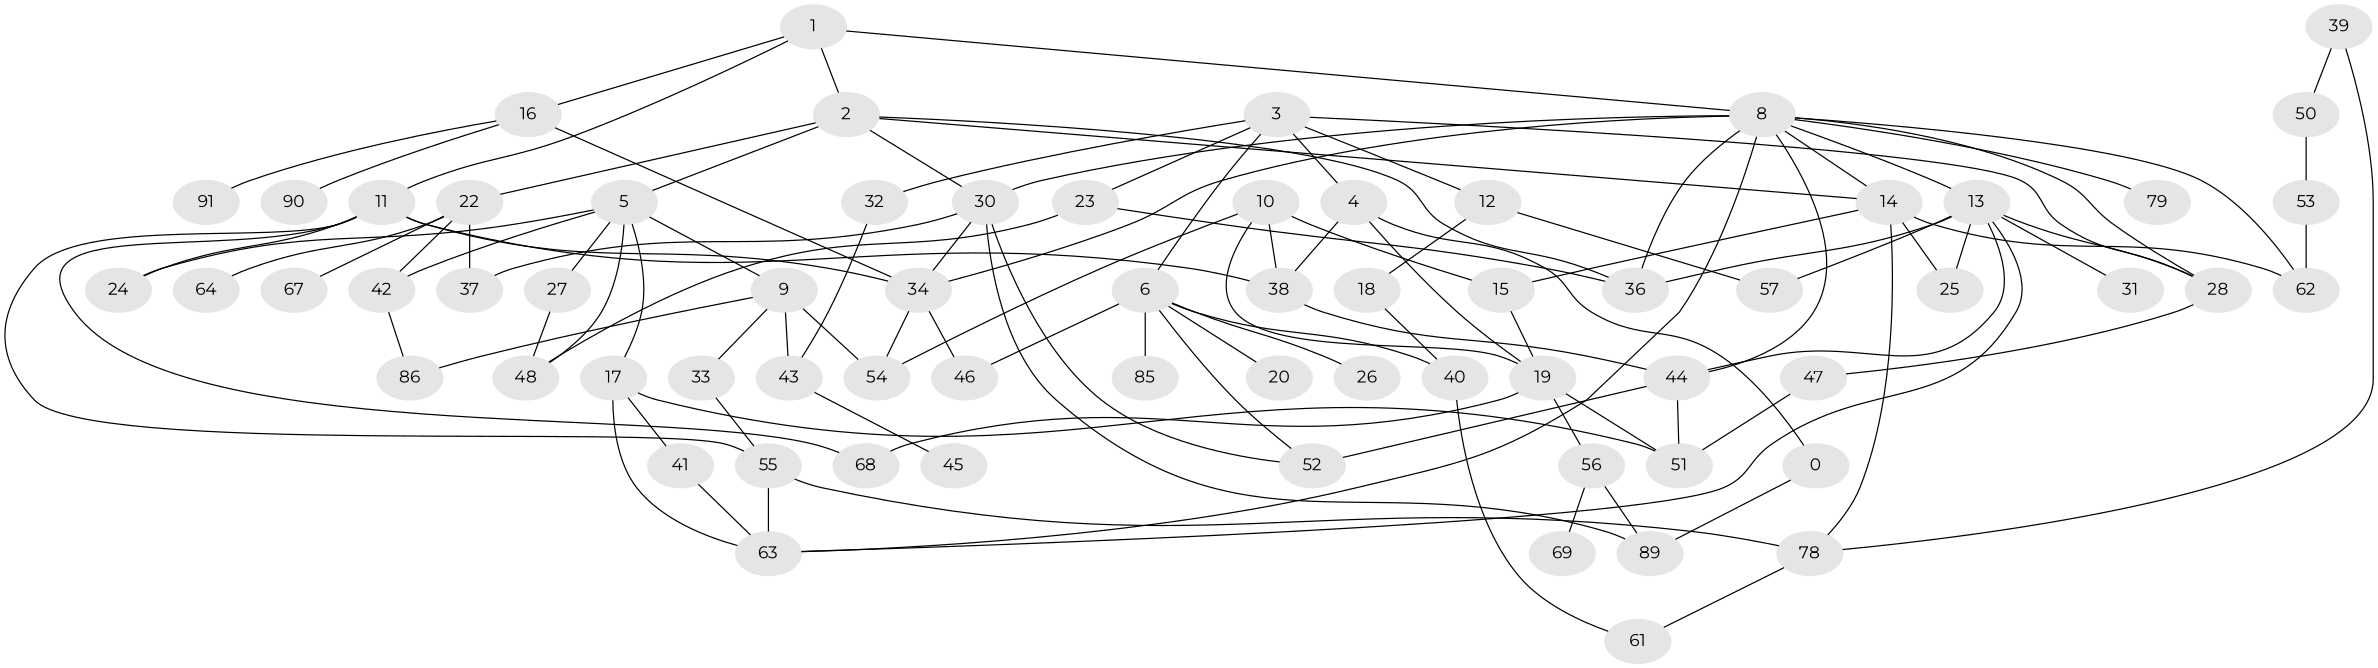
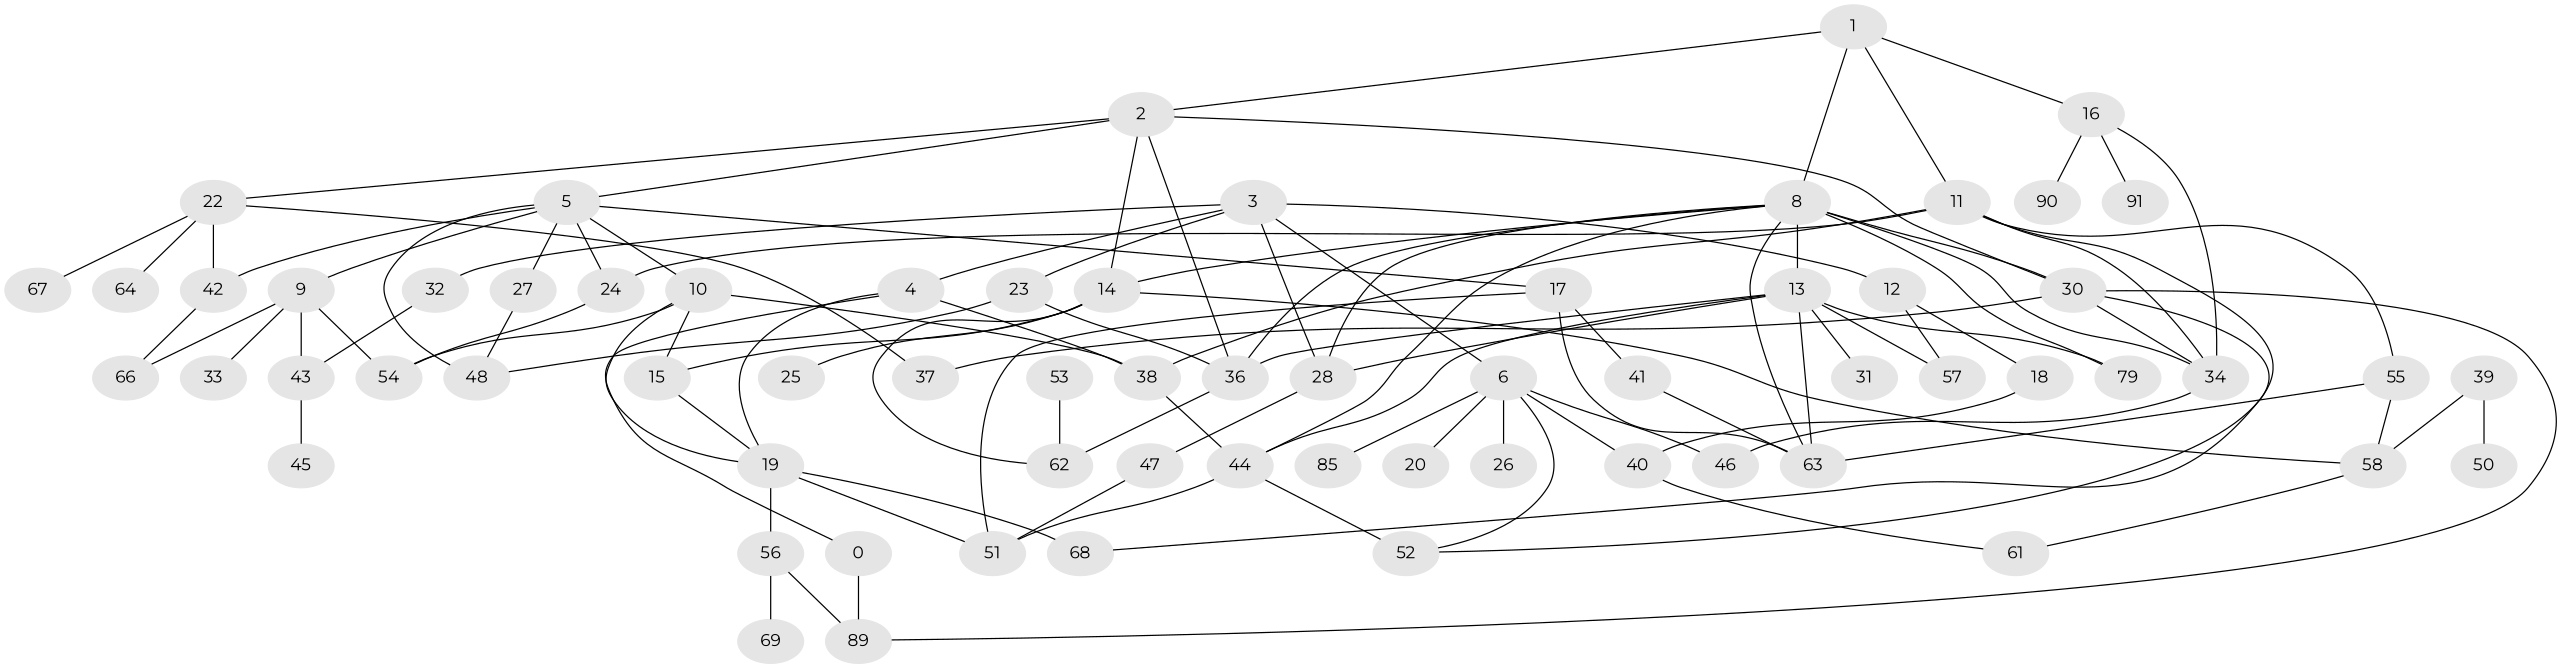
(2064, 146) -> (1148, 422)
(2306, 159) -> none
(1963, 246) -> (1942, 331)
none -> (646, 255)
(898, 334) -> (517, 329)
(410, 378) -> (126, 378)
(736, 423) -> none
(1810, 554) -> (2373, 466)
